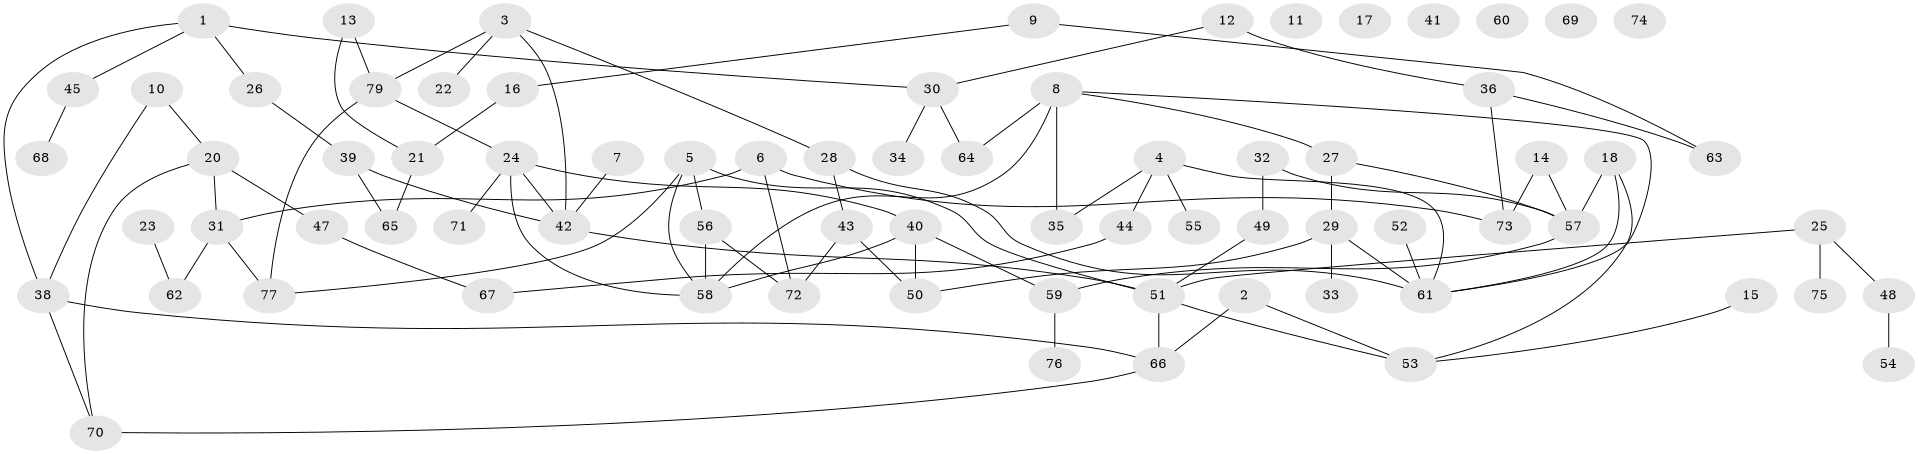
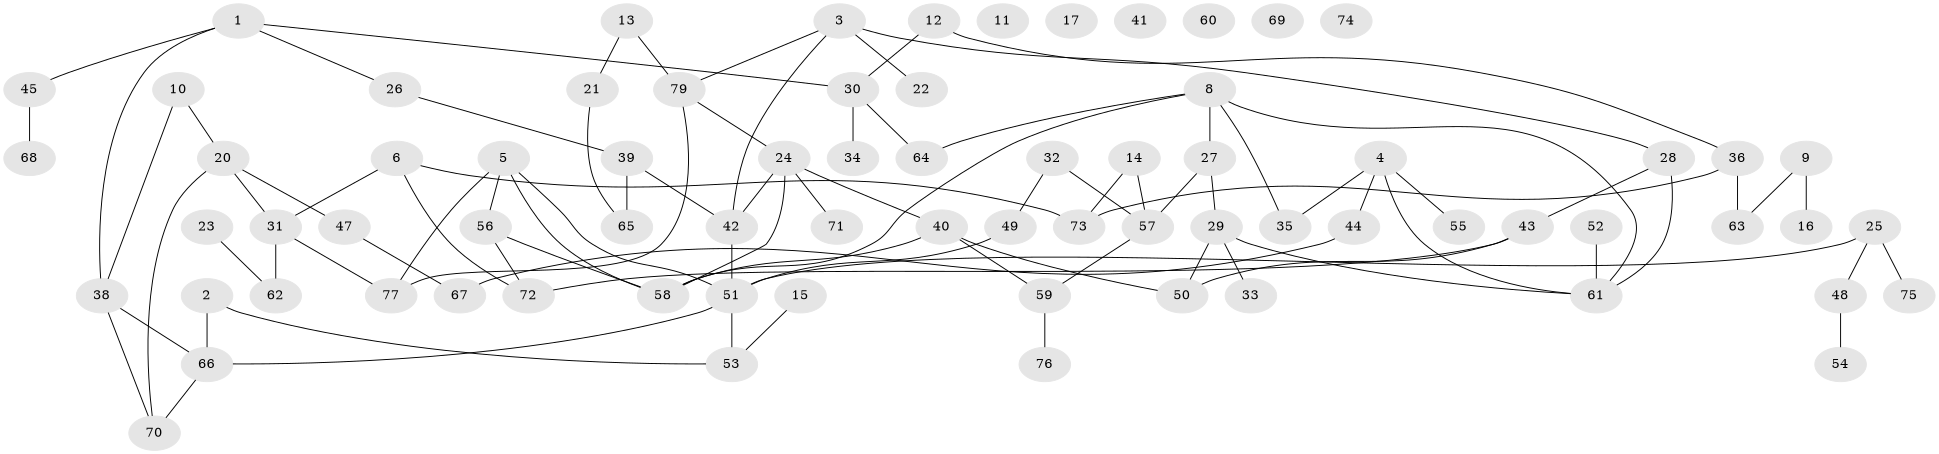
(465, 124) -> none
(618, 158) -> none
(1610, 158) -> none
